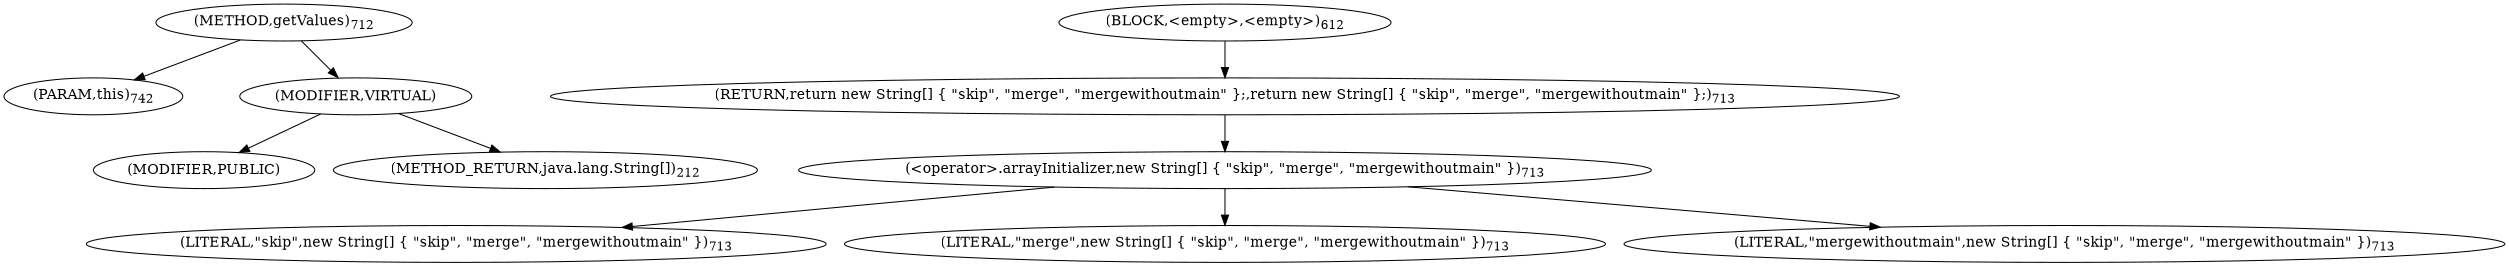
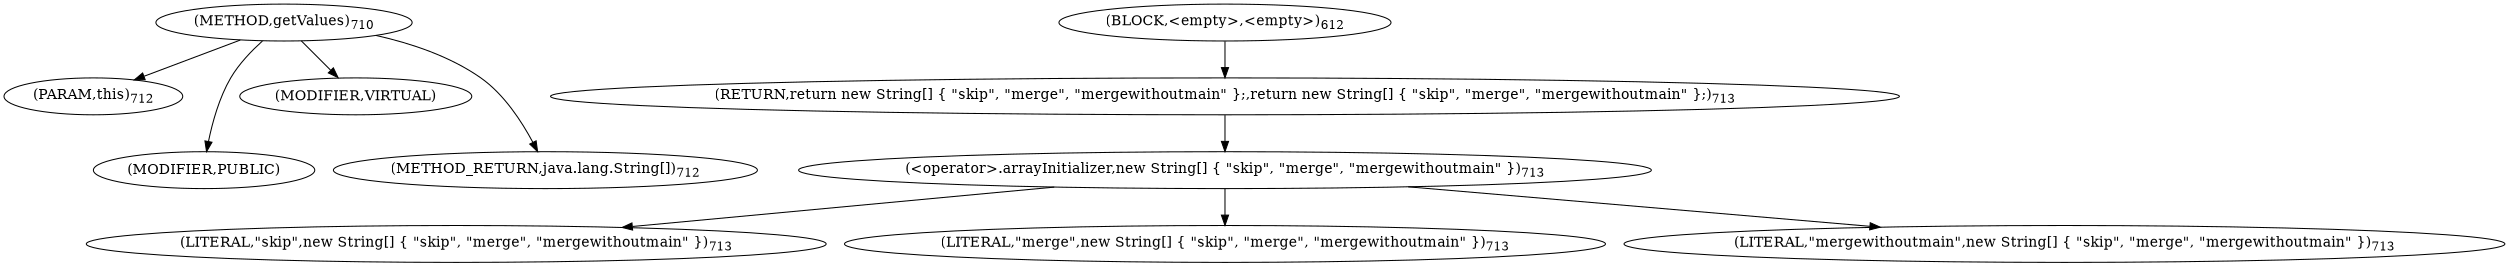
(362, 21) -> (362, 21)
(142, 95) -> (142, 95)
(285, 131) -> (226, 86)
(445, 131) -> (468, 70)
(688, 169) -> (688, 169)
